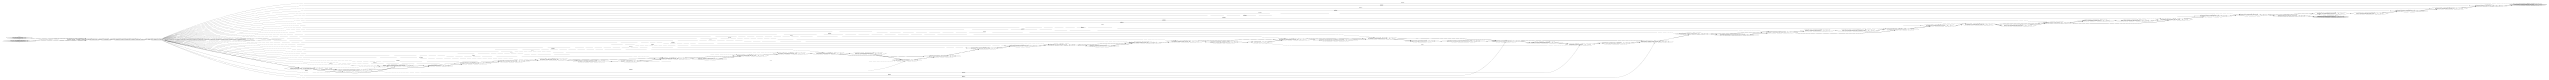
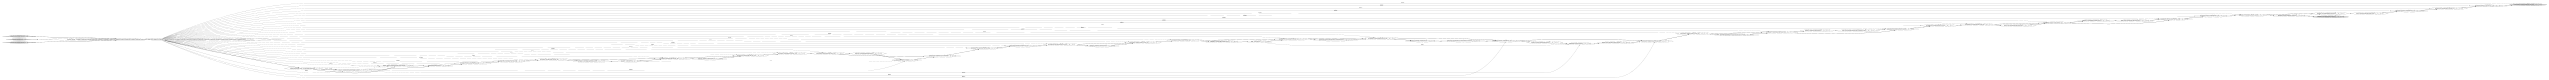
none -> (19, 36)
